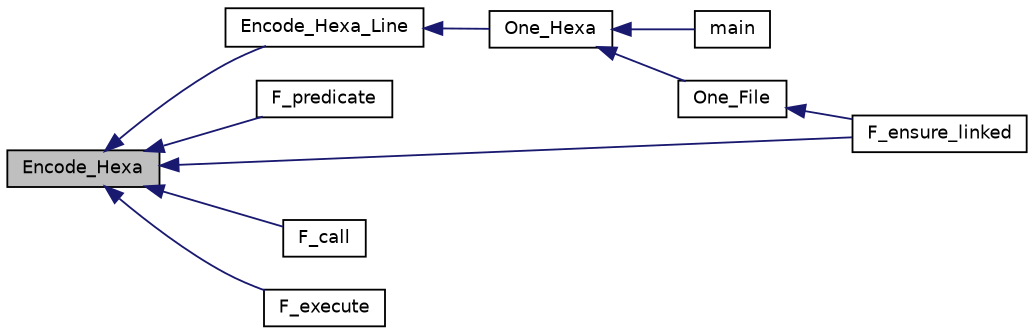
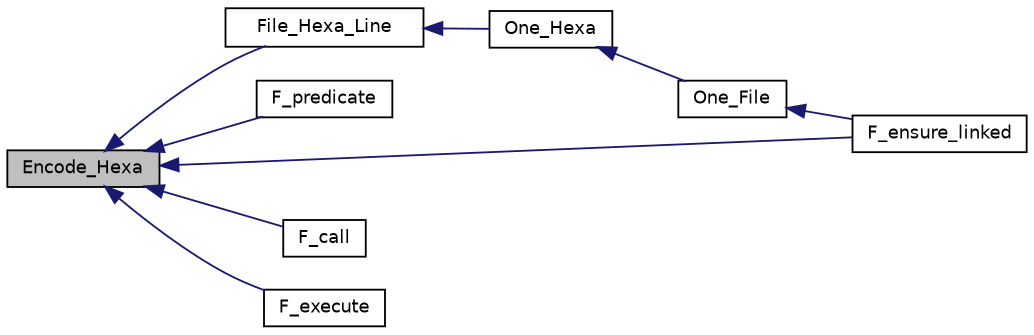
(324, 28) -> (324, 28)
(732, 29) -> none
